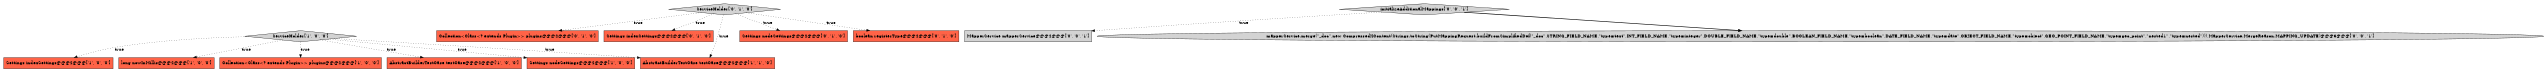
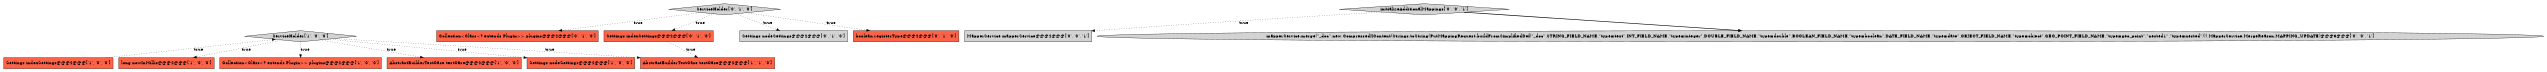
(718, 35) -> (682, 49)
(794, 36) -> (794, 36)
(162, 41) -> (189, 49)
